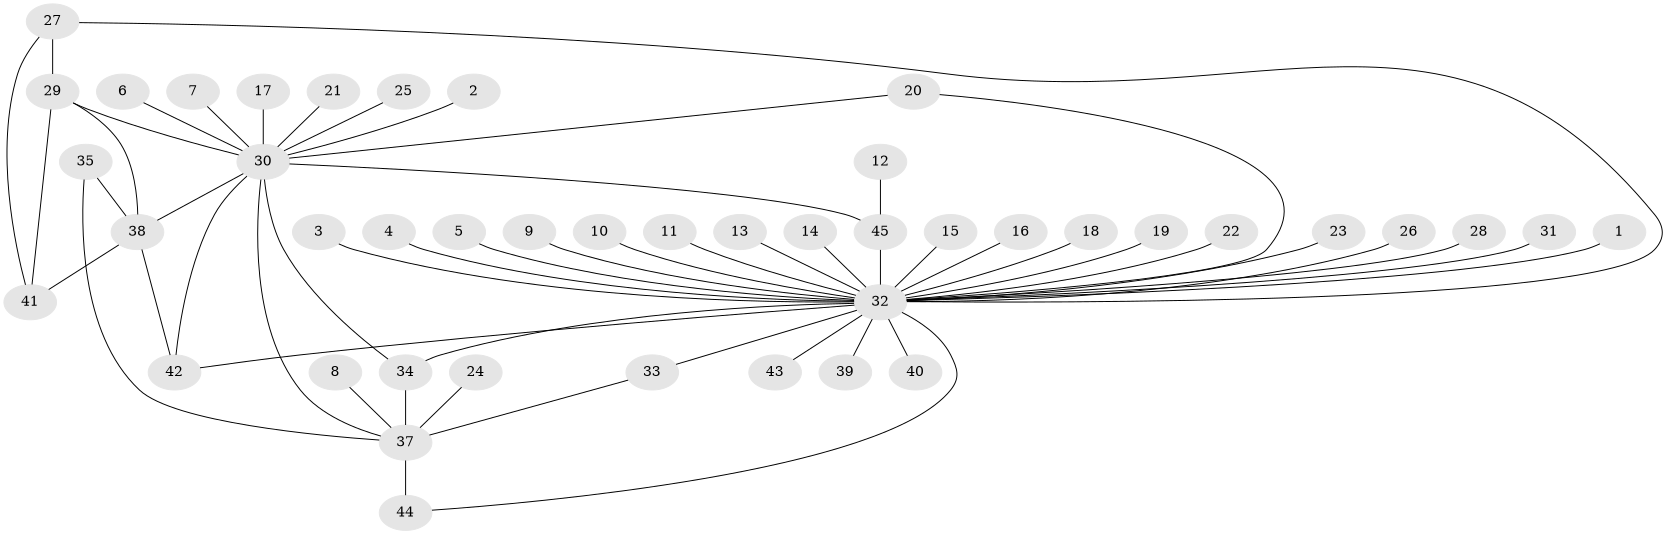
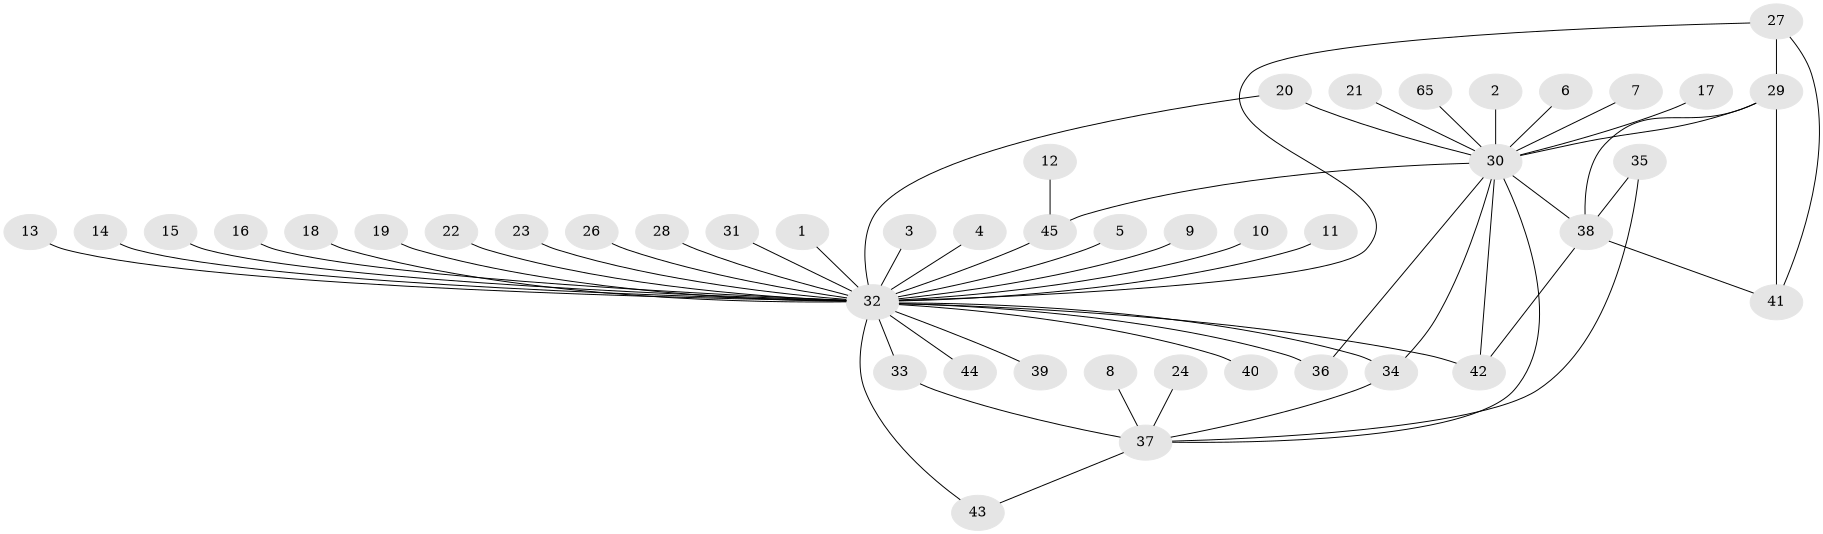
(404, 92) -> (1425, 92)
none -> (1321, 372)
(406, 478) -> (1062, 478)
